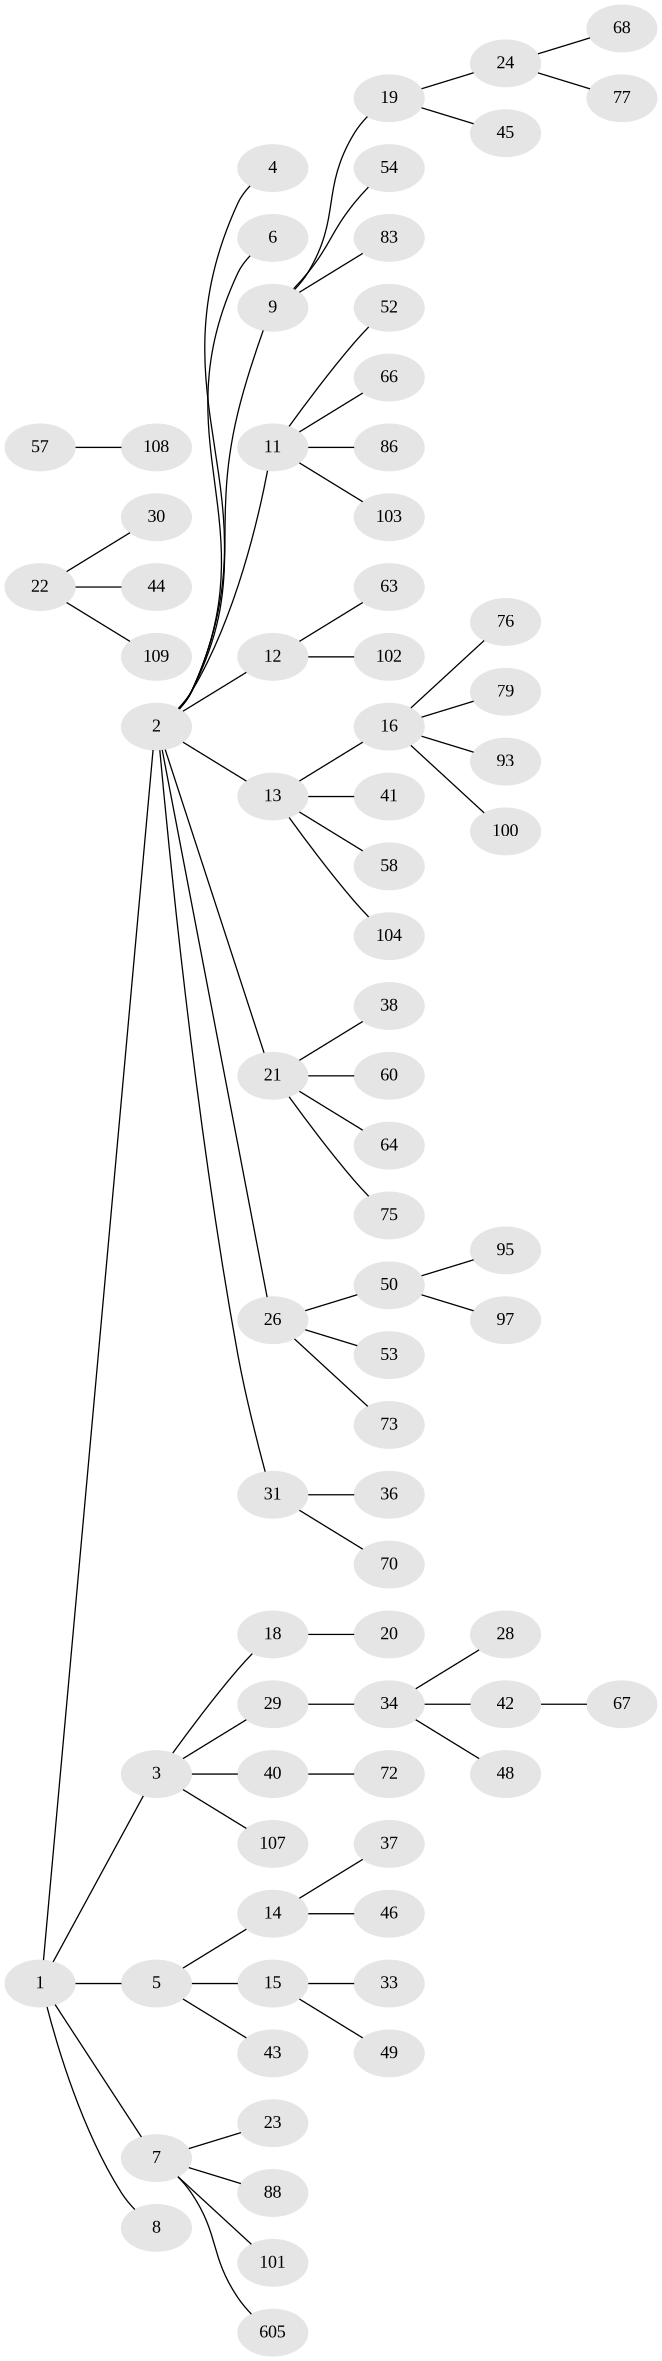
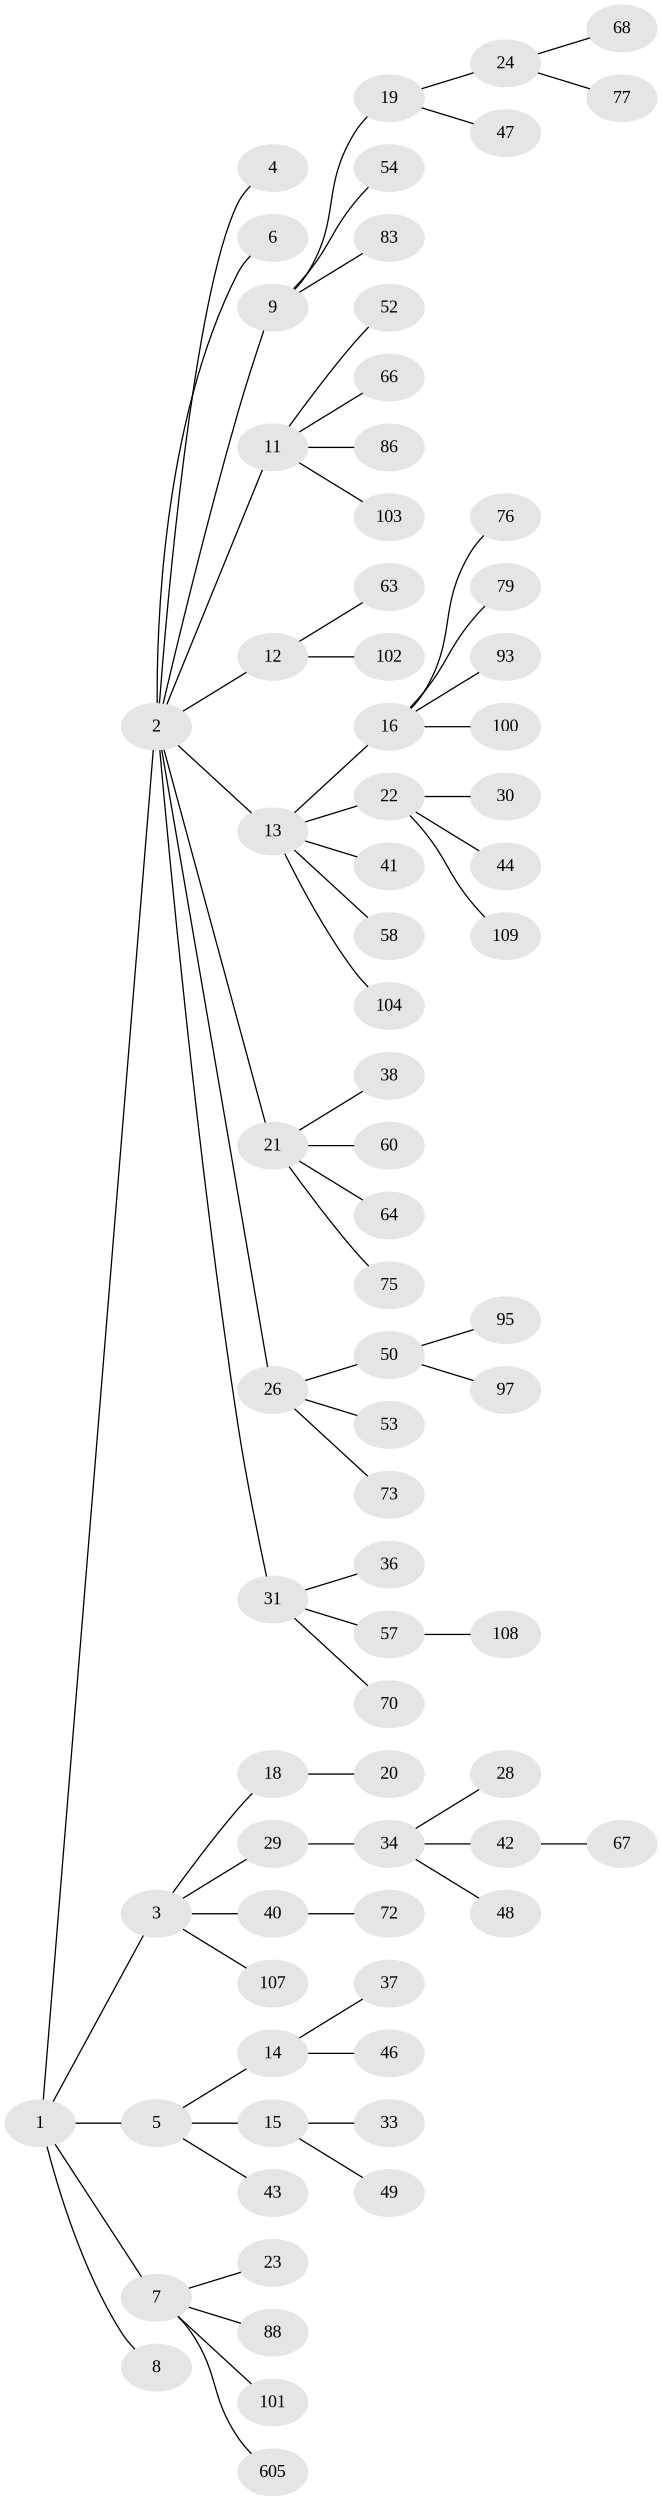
(506, 133) -> (506, 133)
none -> (331, 814)
none -> (331, 1617)
